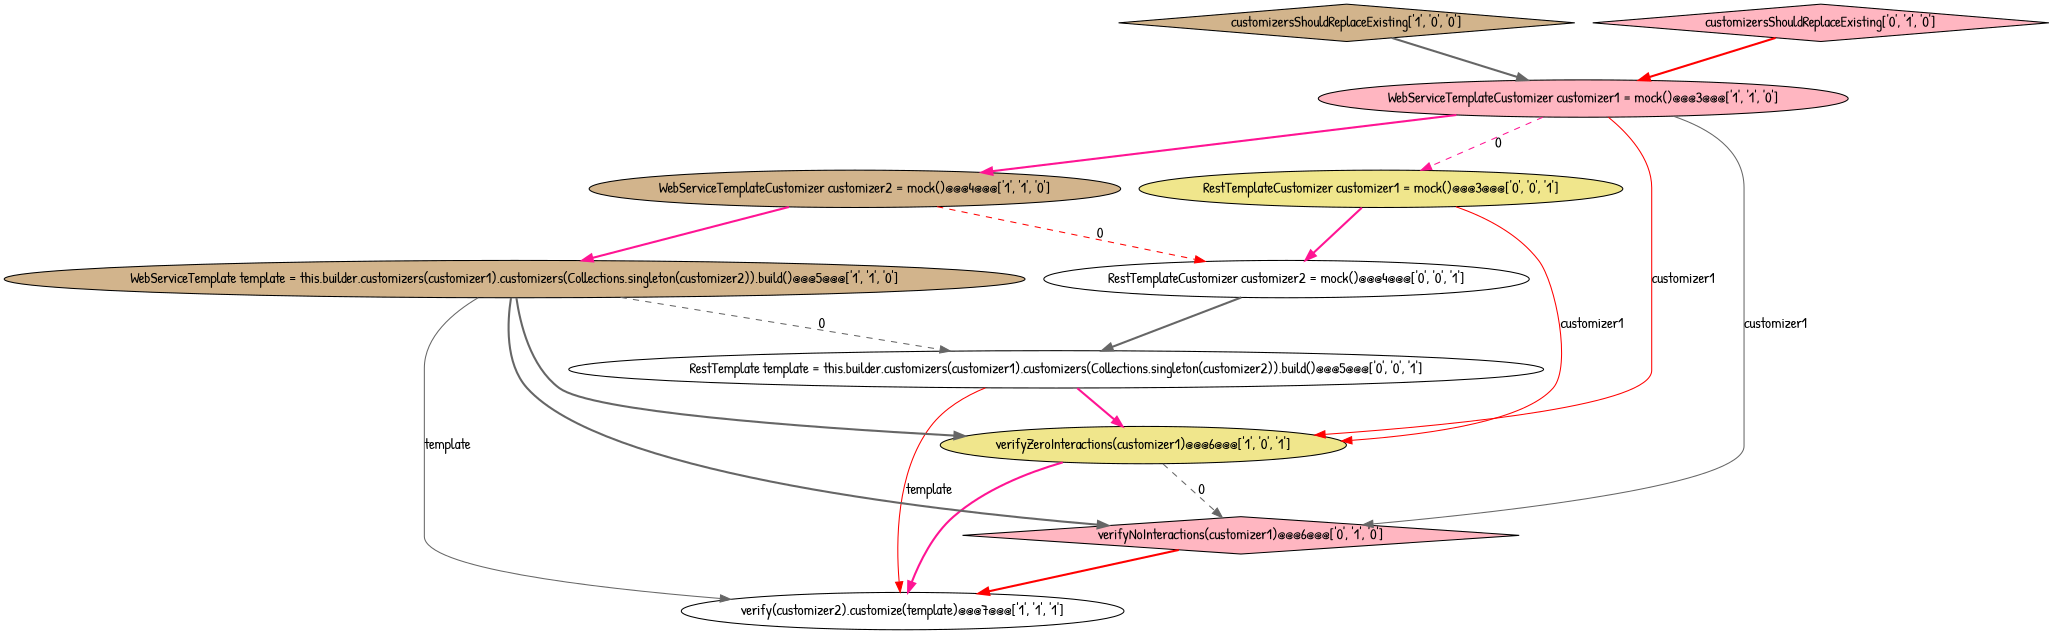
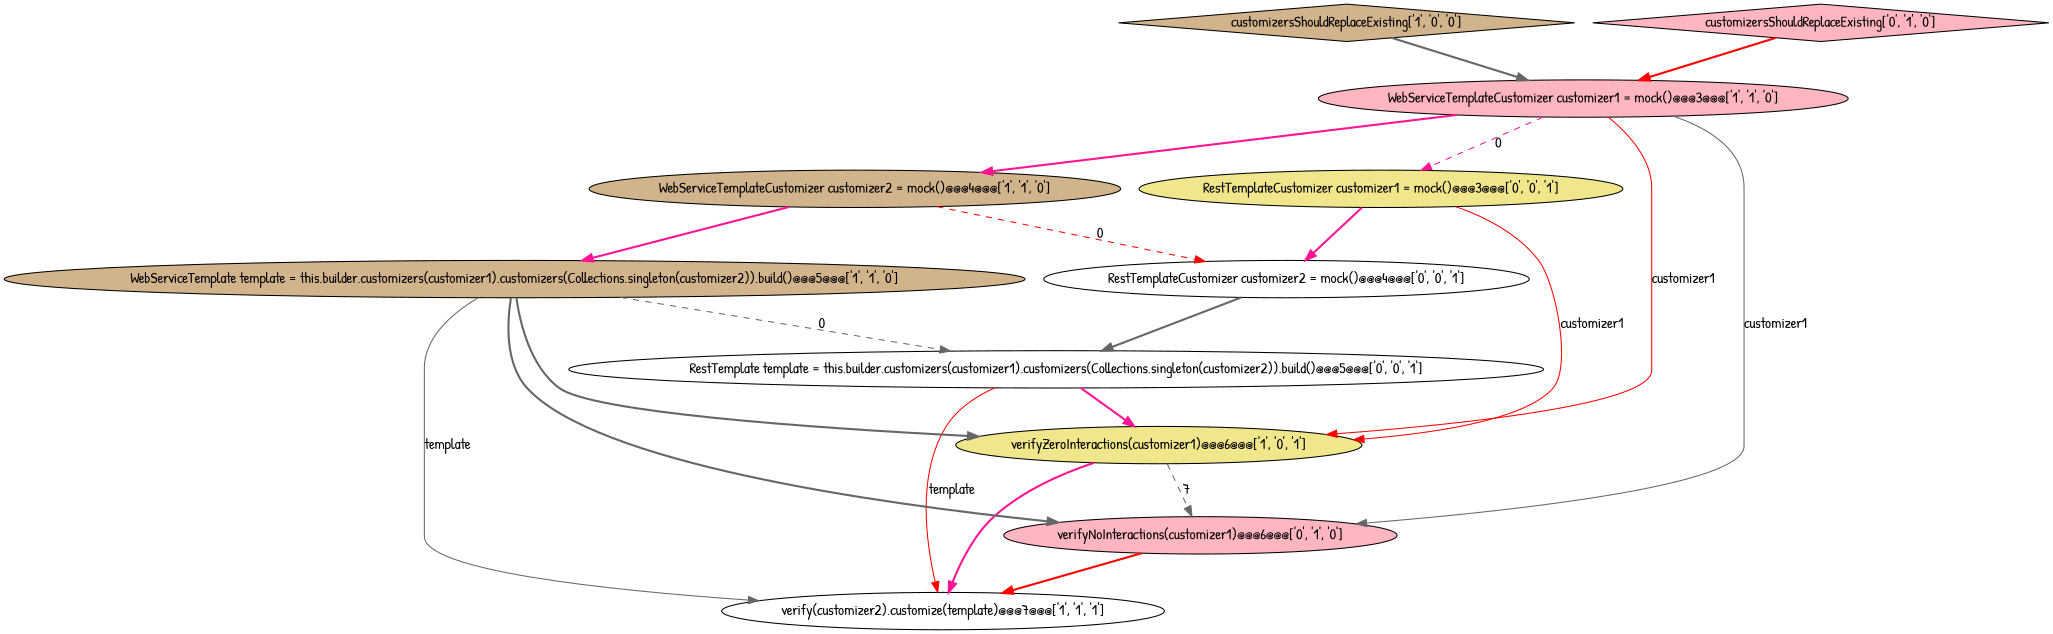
(1202, 490) -> (1186, 490)
(1241, 535) -> (1200, 535)
